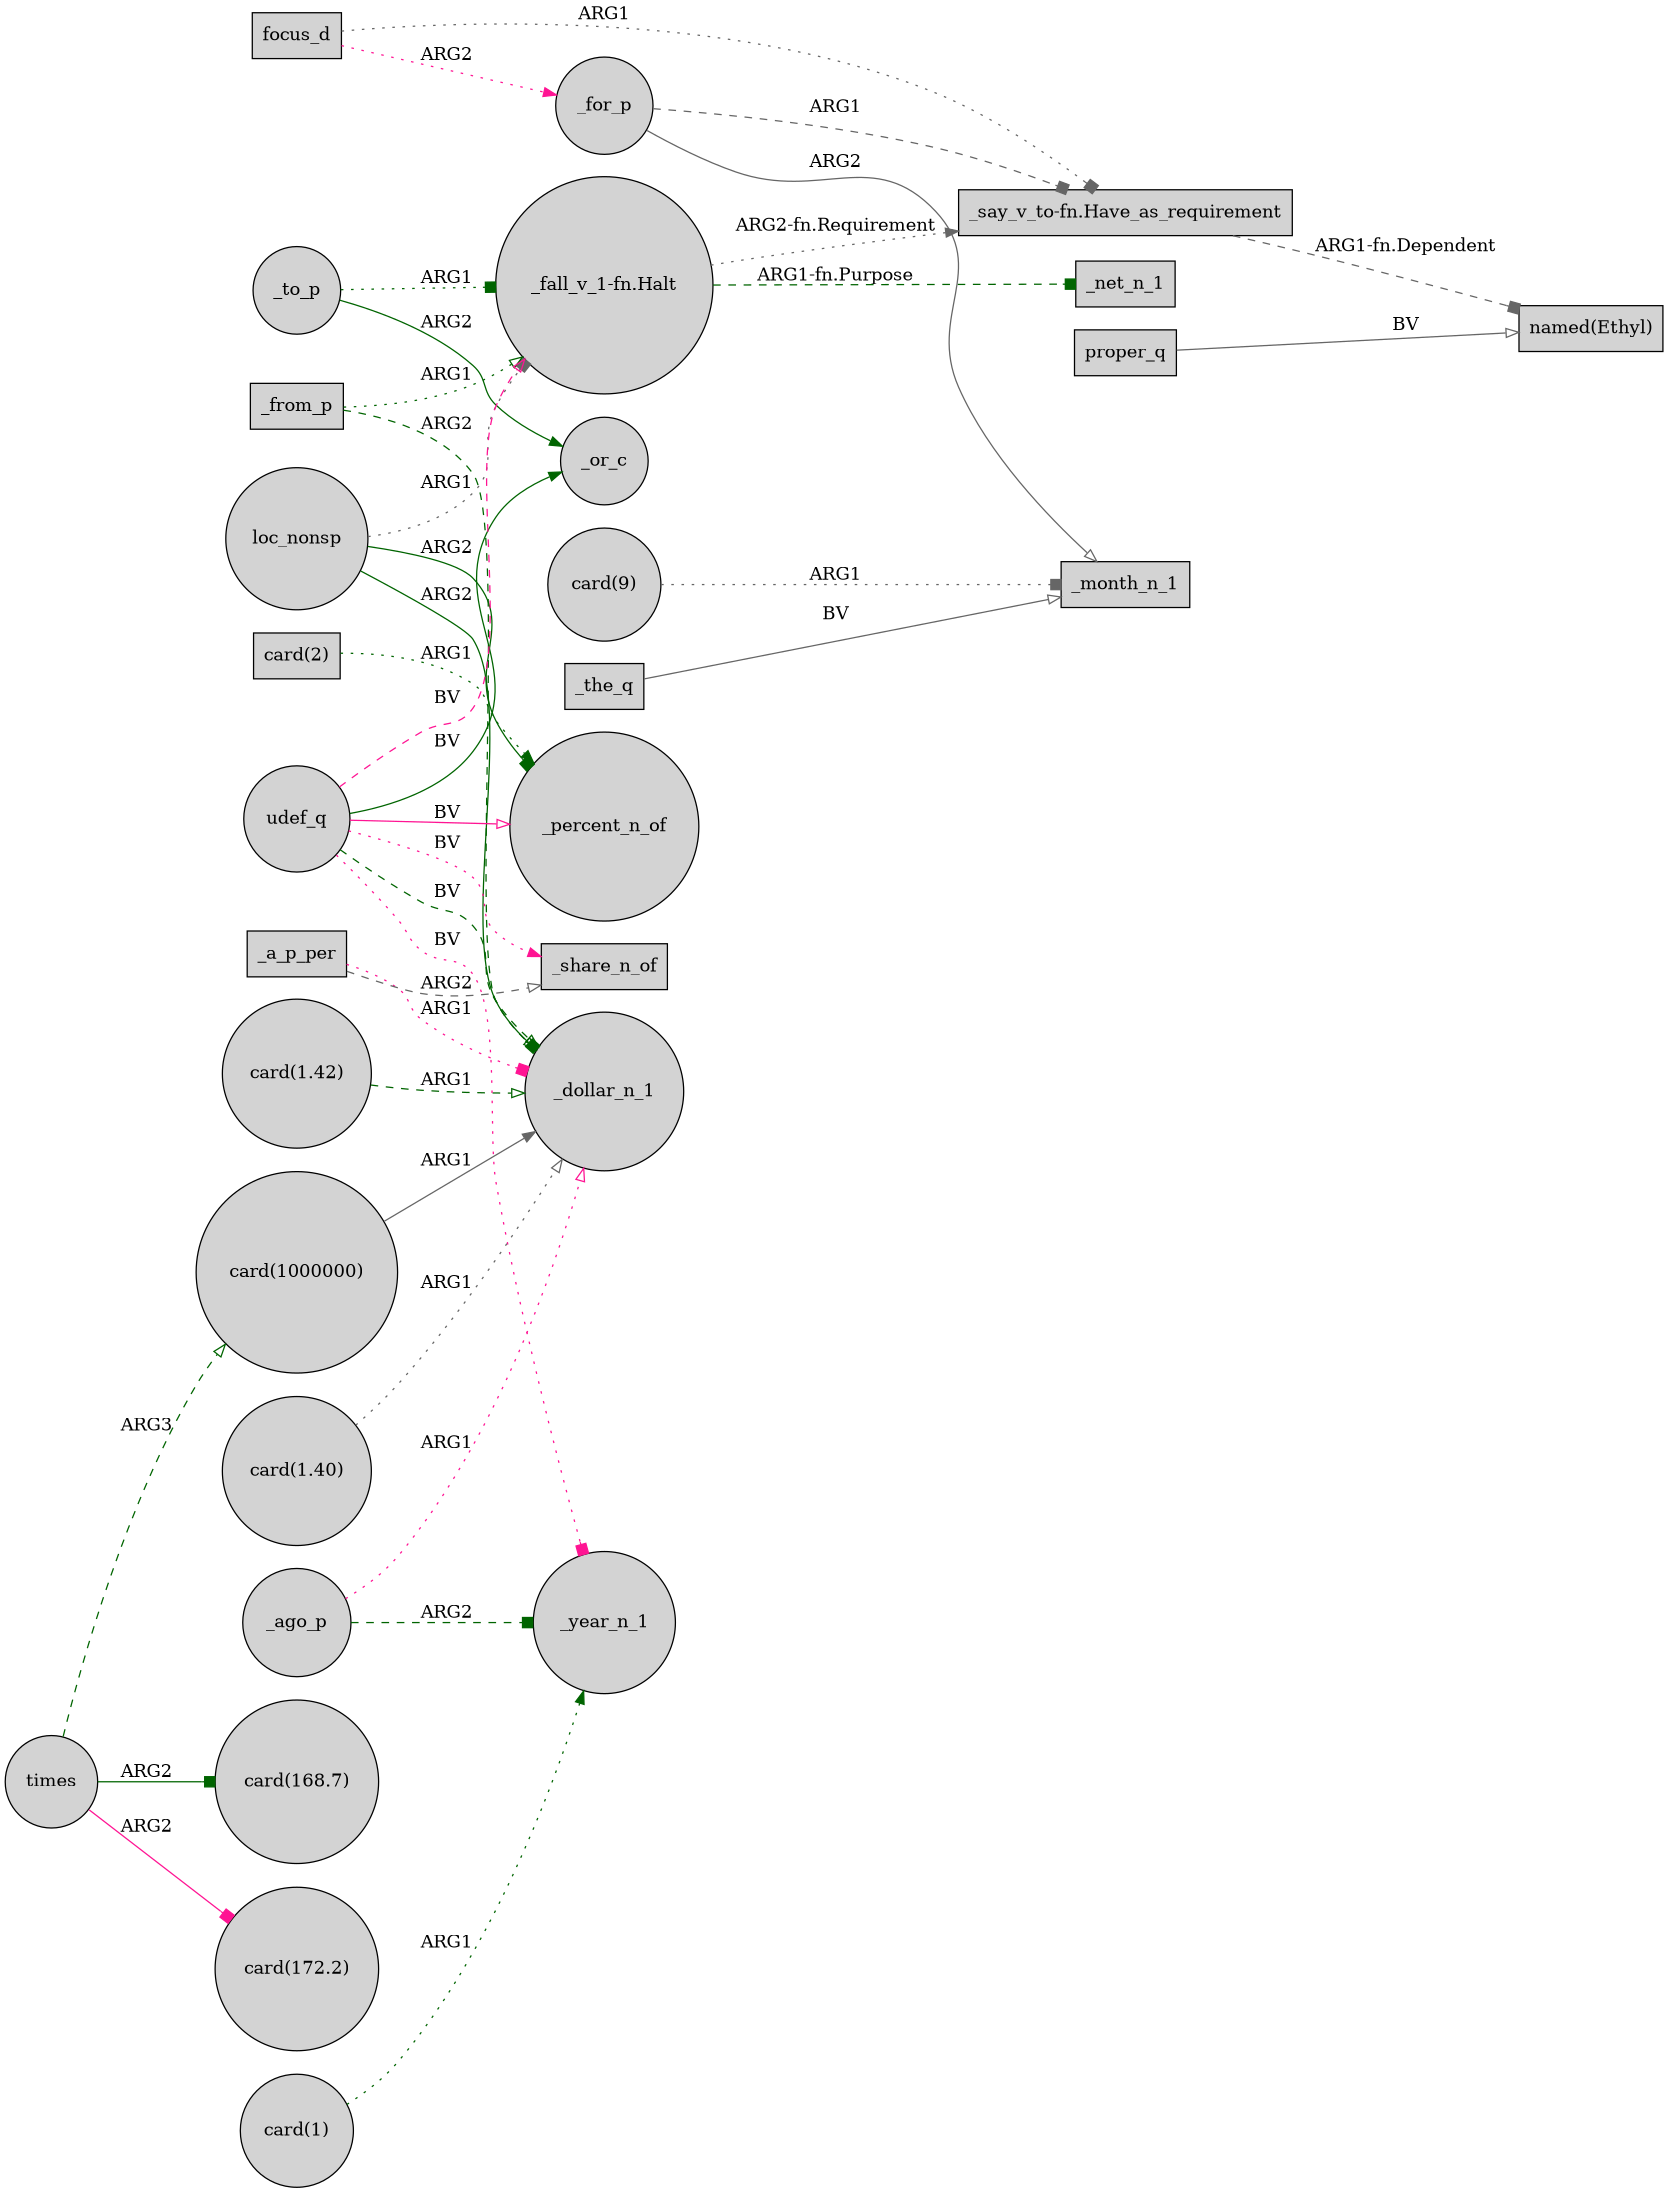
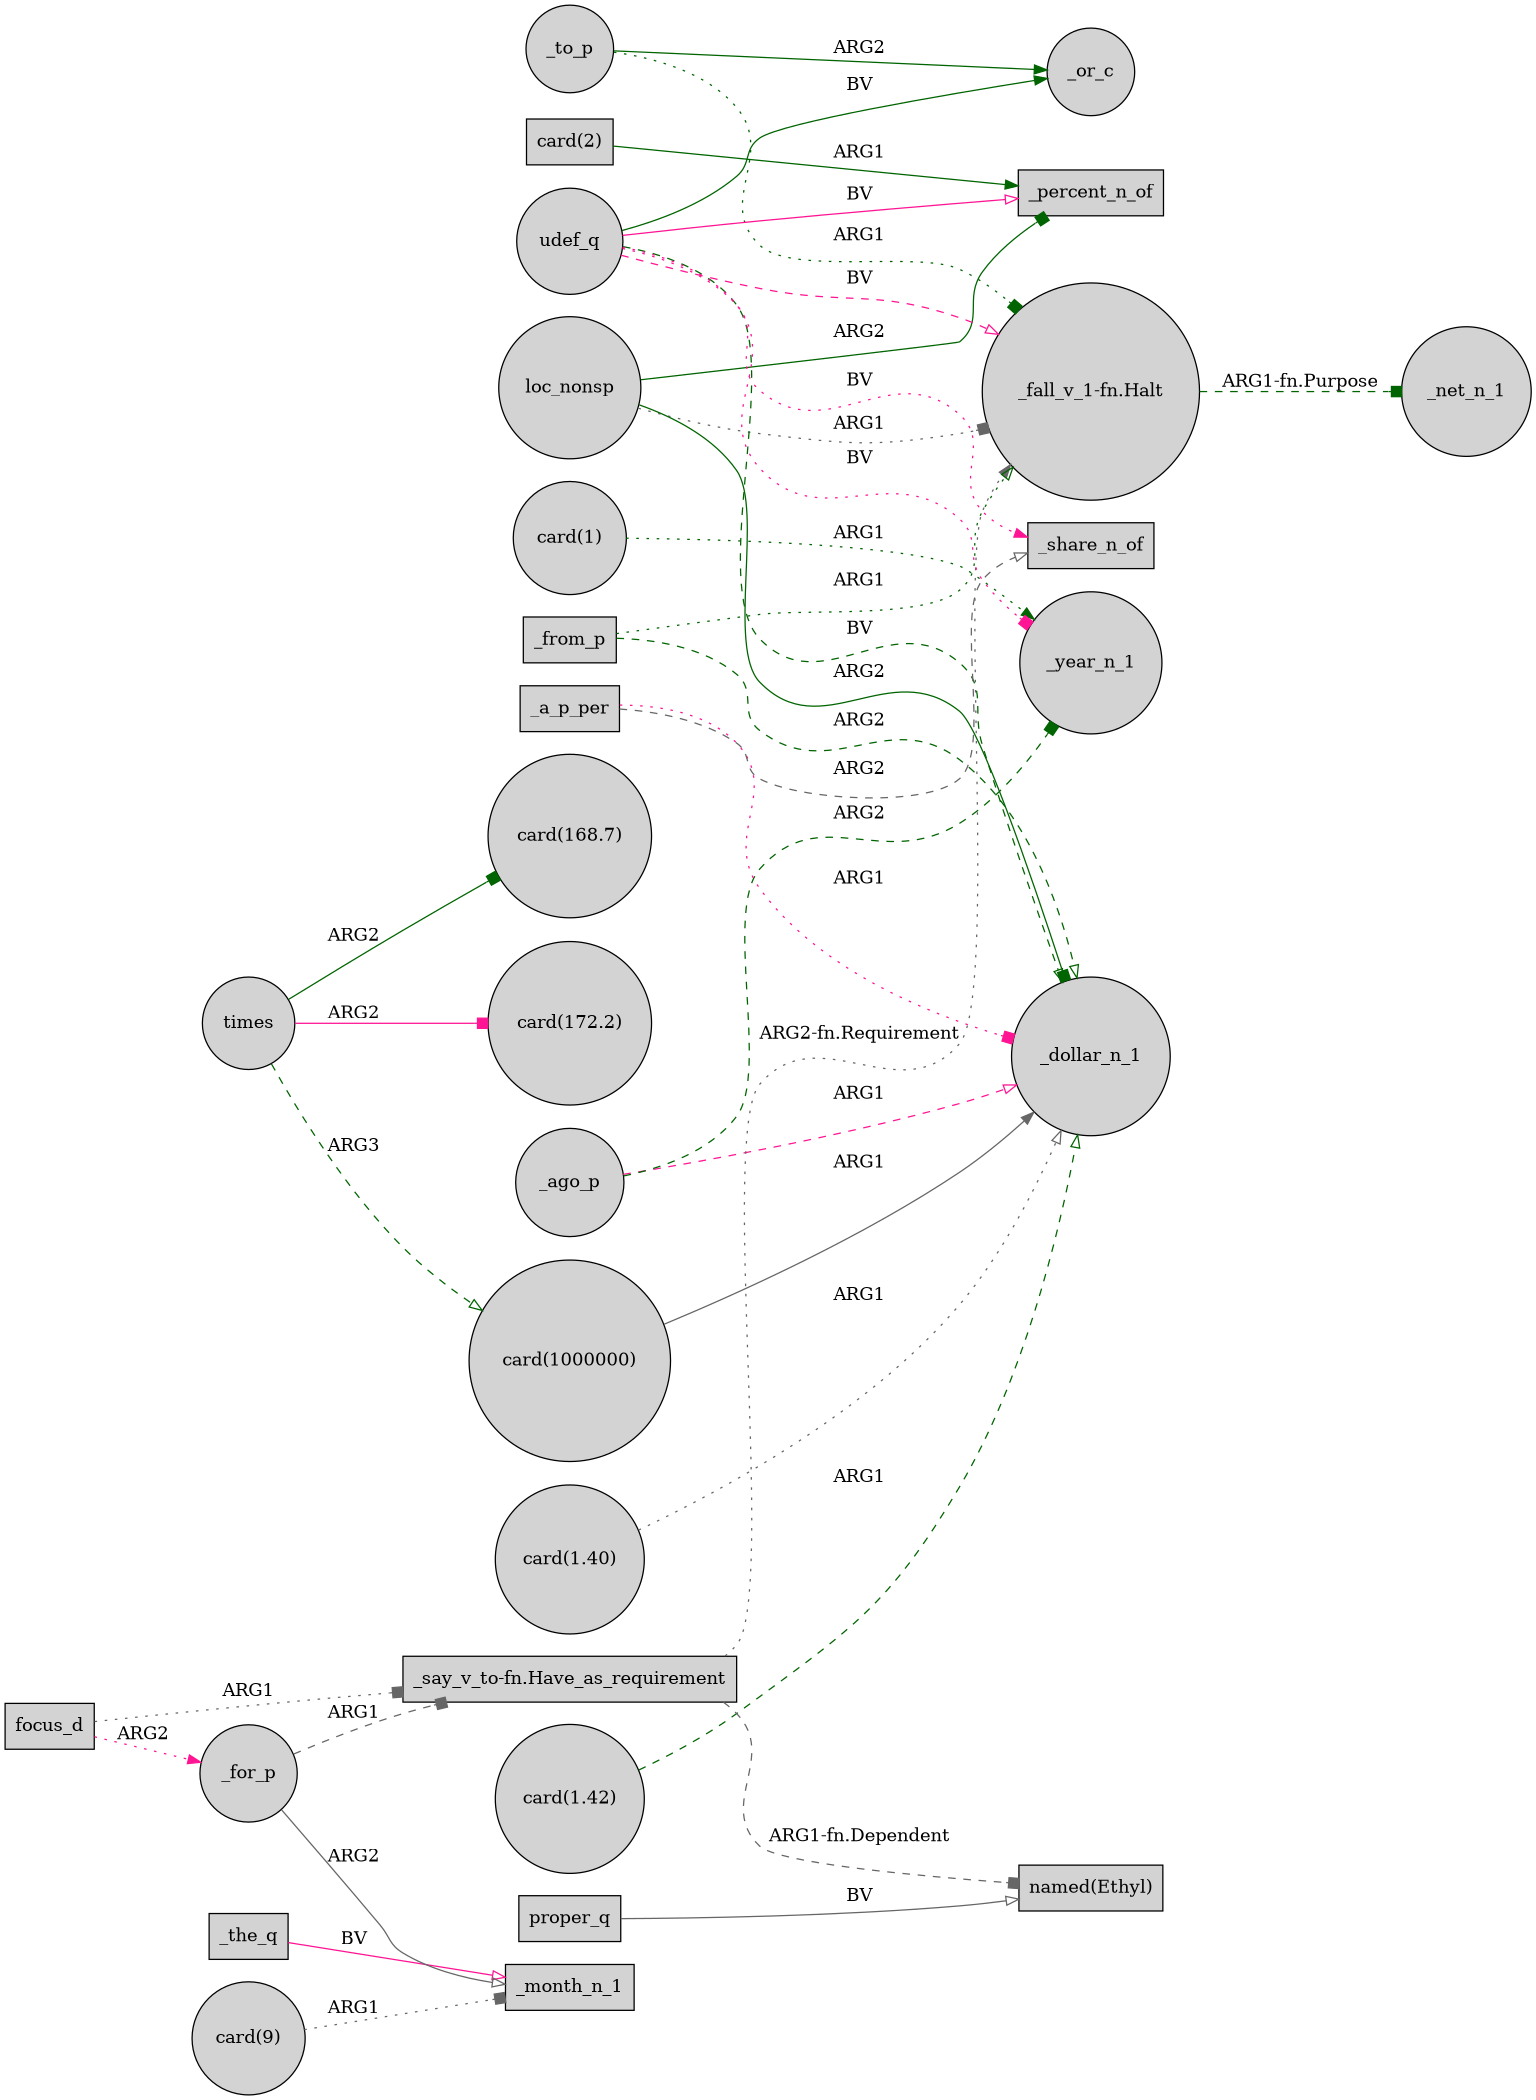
(828, 248) -> (858, 1064)
(1125, 284) -> (1466, 392)
(846, 639) -> (390, 1959)
(451, 672) -> (809, 165)
(604, 827) -> (1091, 193)
(493, 1408) -> (815, 1138)
